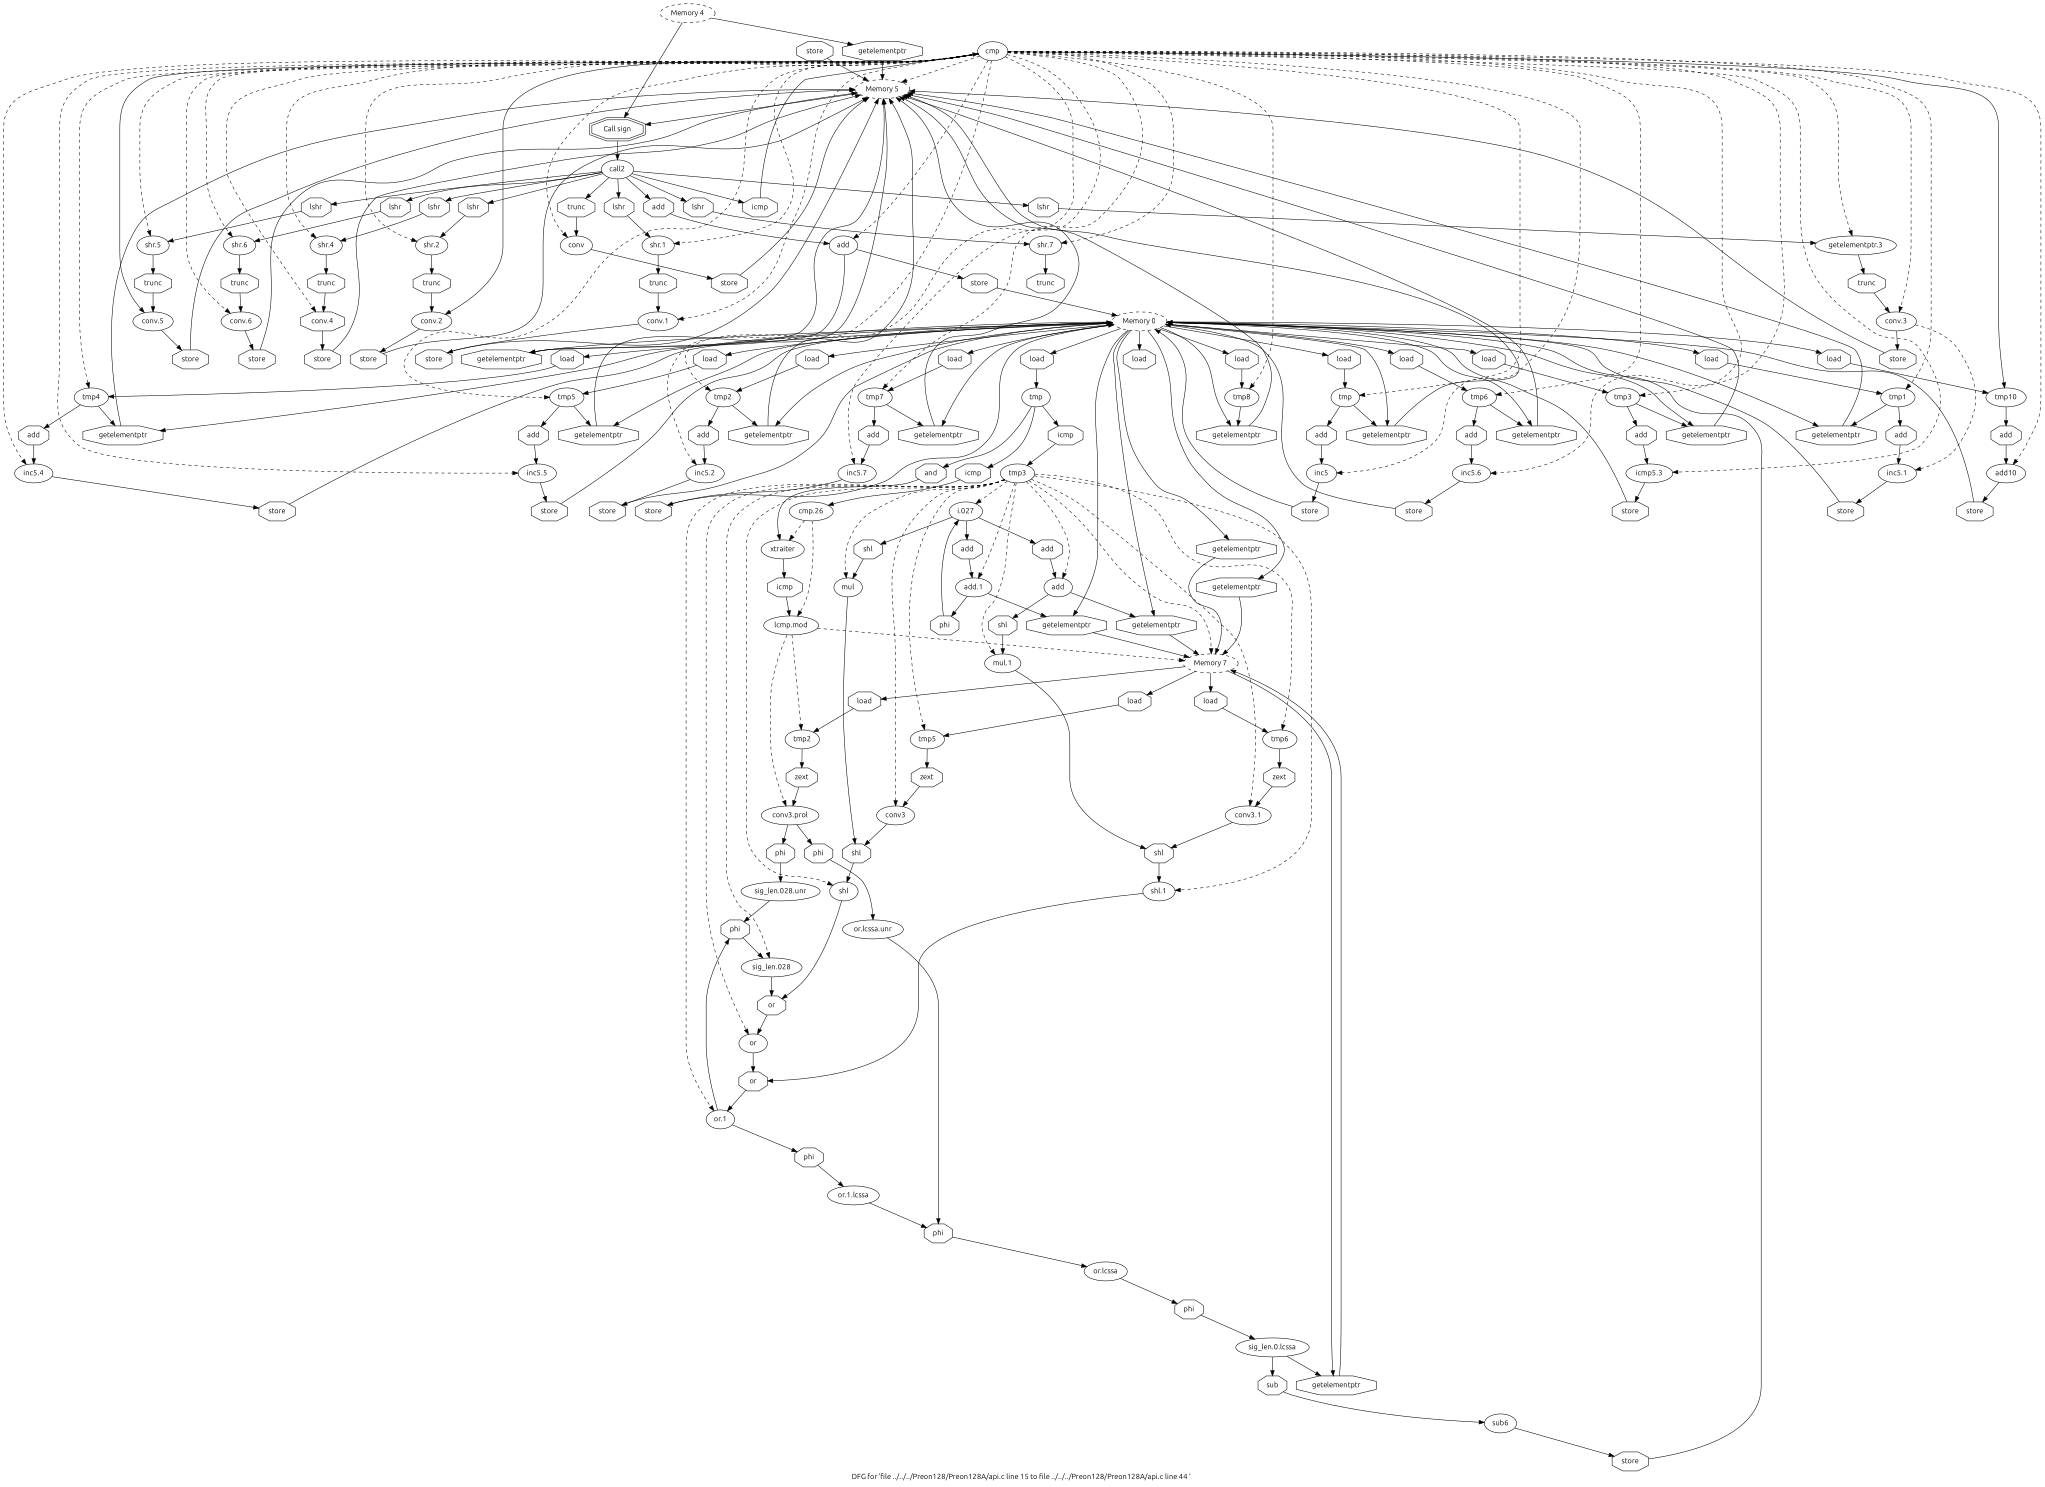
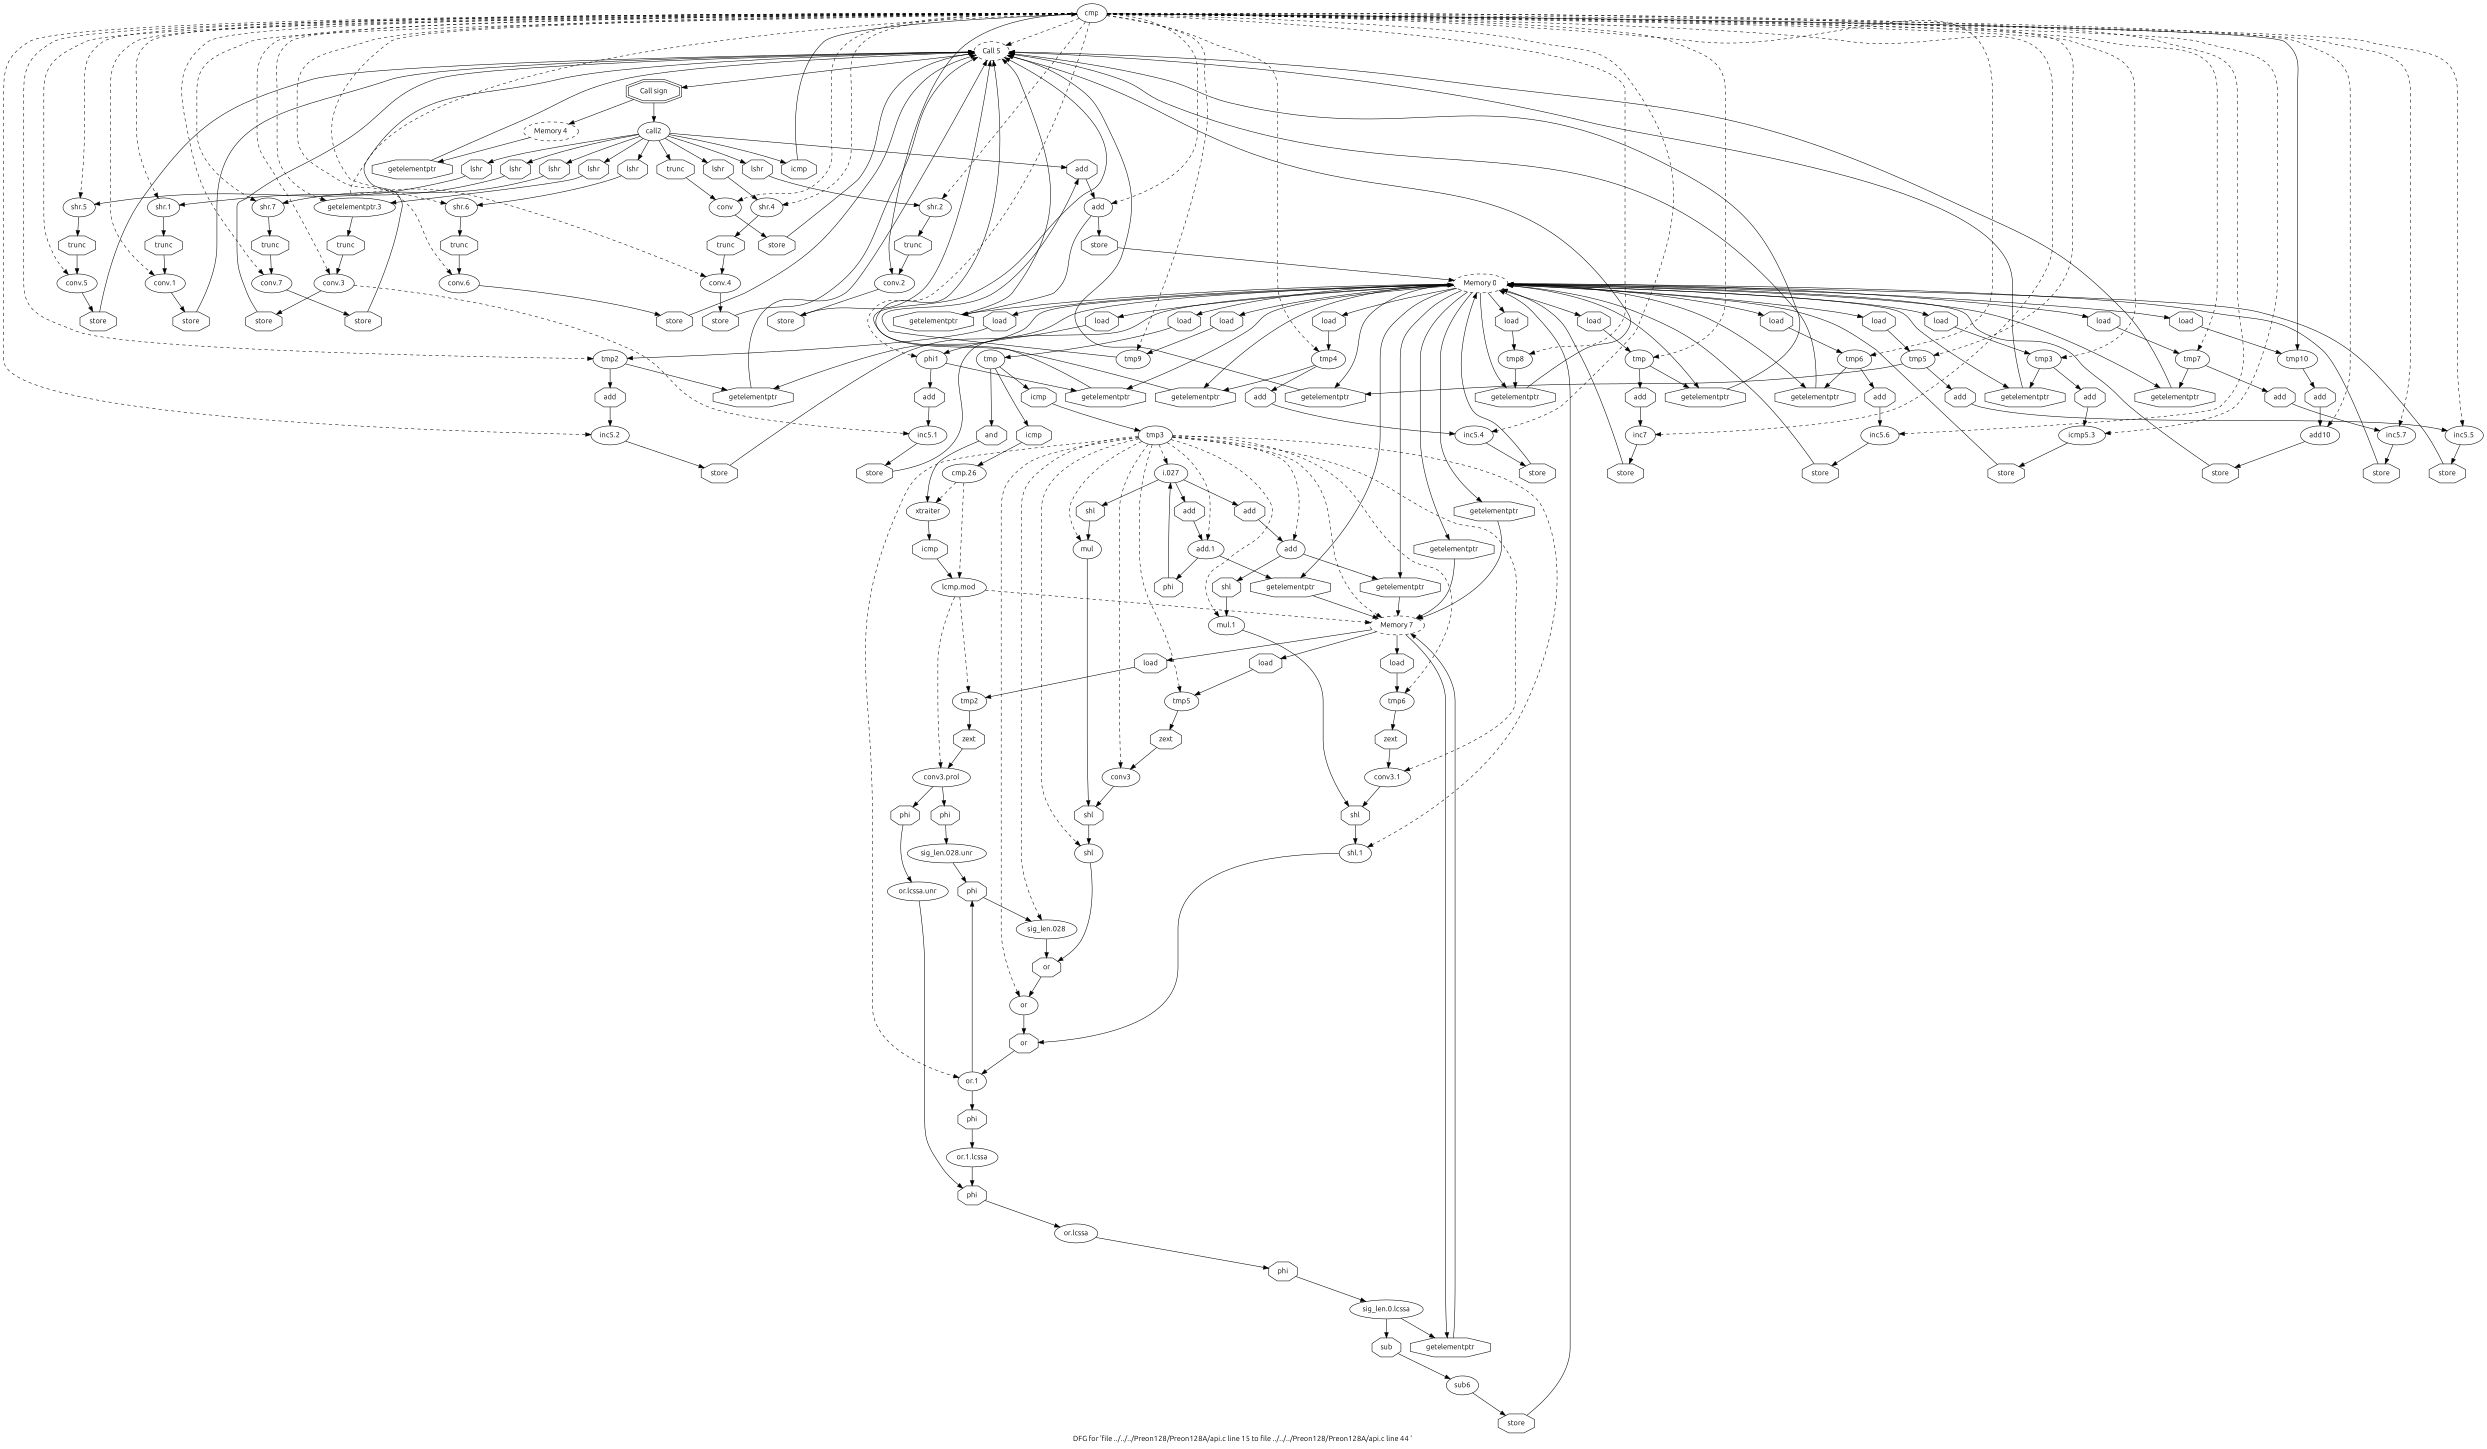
(440, 64) -> (454, 22)
(655, 68) -> (604, 111)
(882, 89) -> (992, 51)
none -> (272, 283)
(322, 321) -> (720, 283)
none -> (1133, 359)
(1898, 397) -> (932, 359)
(1322, 473) -> (1640, 435)
